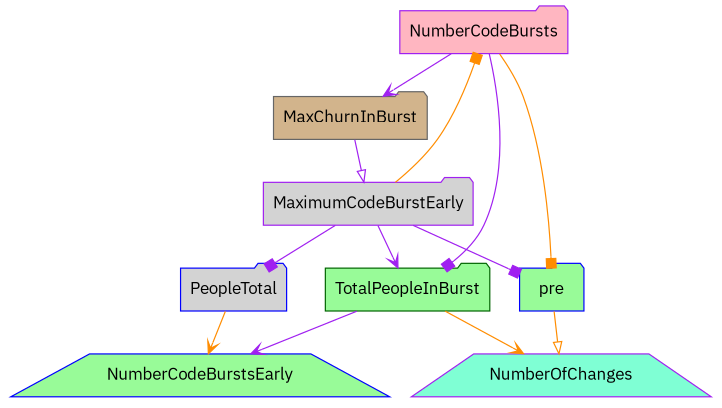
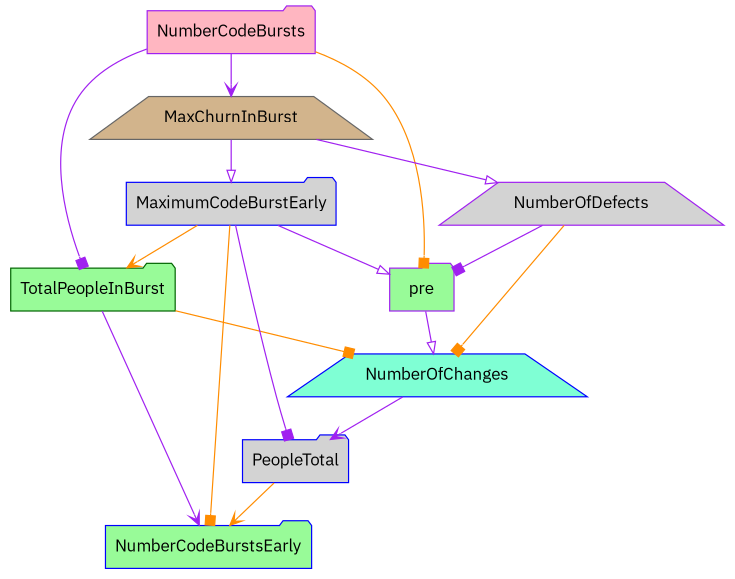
(350, 118) -> (231, 118)
(444, 130) -> (220, 369)
(368, 204) -> (231, 204)
none -> (582, 204)
(385, 241) -> (167, 243)
(458, 246) -> (328, 247)
(552, 290) -> (422, 290)
(556, 327) -> (429, 327)
(479, 330) -> (250, 329)
(200, 375) -> (209, 547)
(561, 375) -> (437, 375)
none -> (372, 415)
